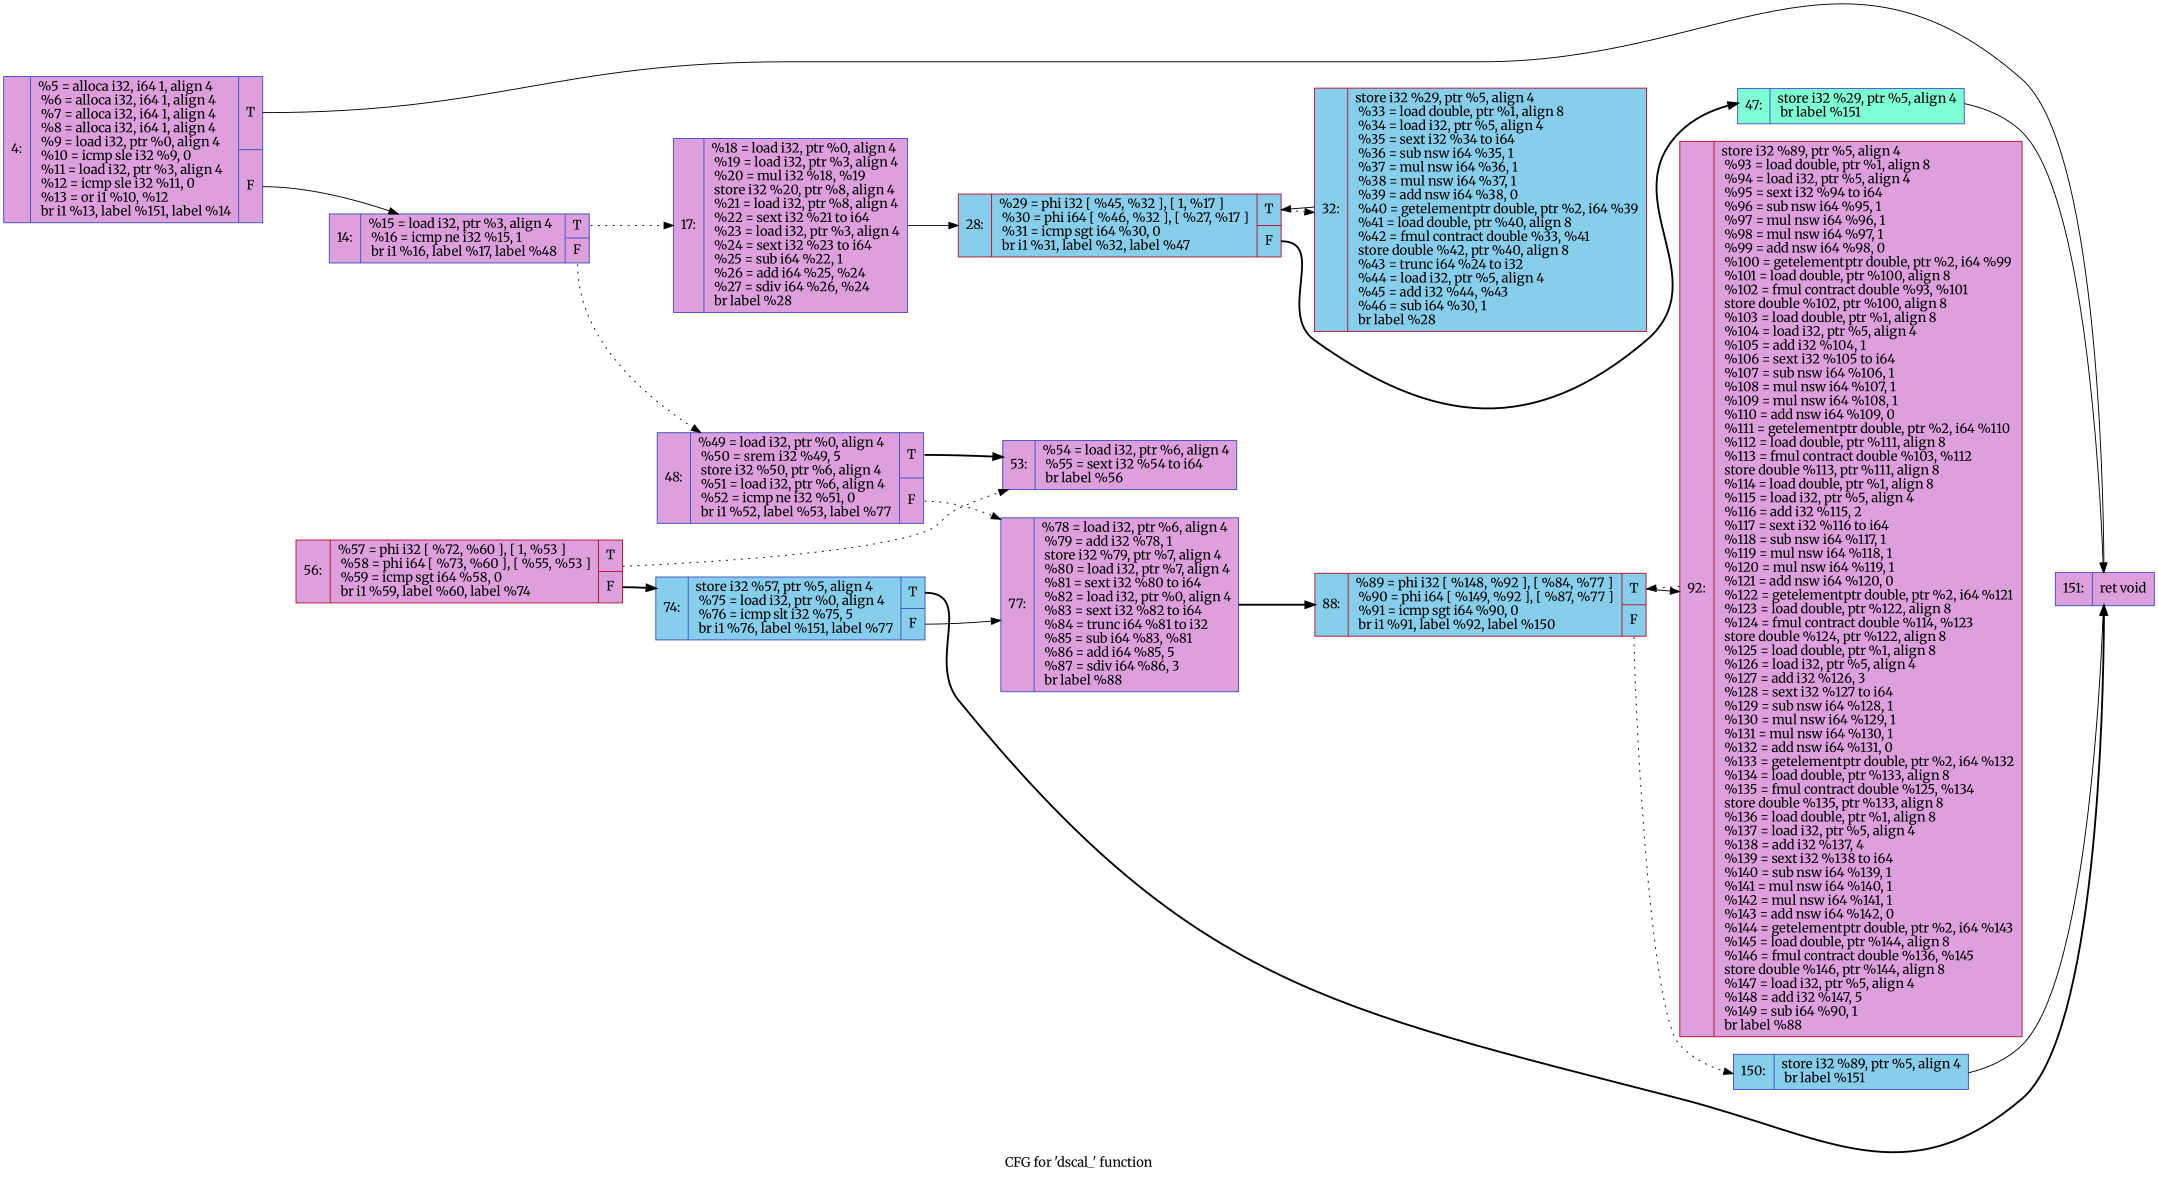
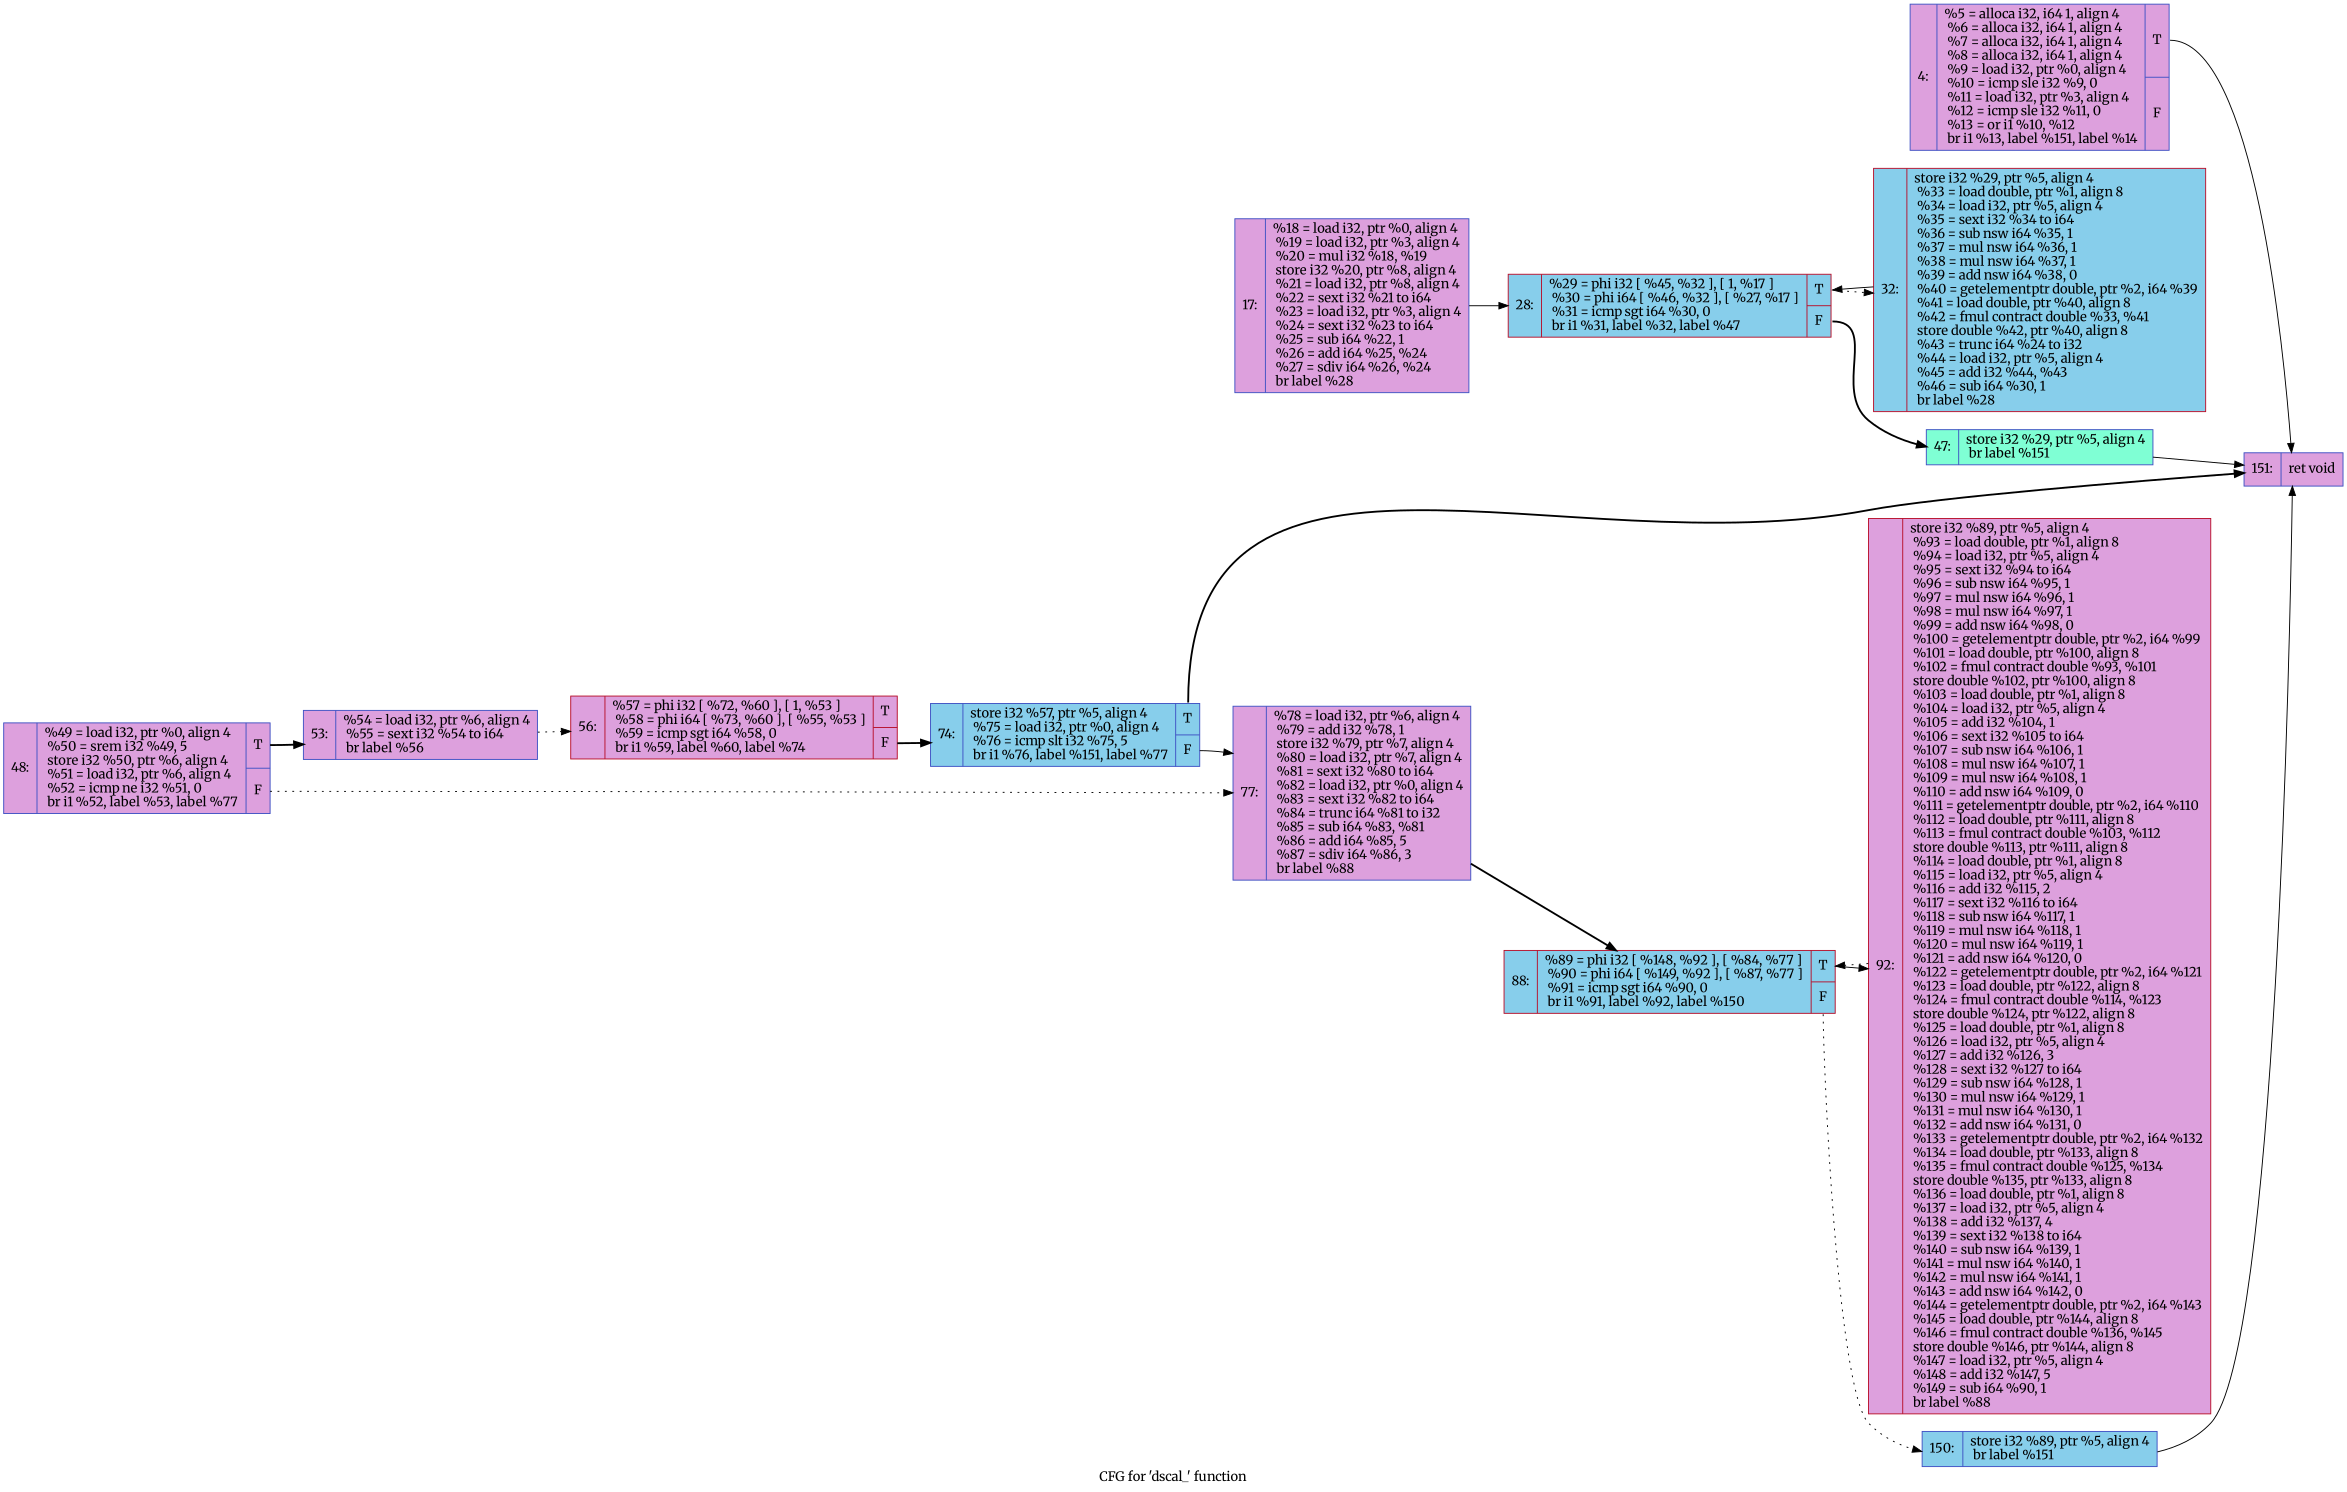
(459, 238) -> none
(817, 552) -> (550, 732)
